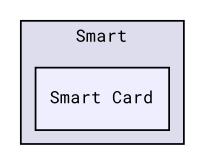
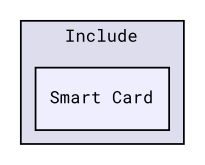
(102, 37) -> (102, 37)
